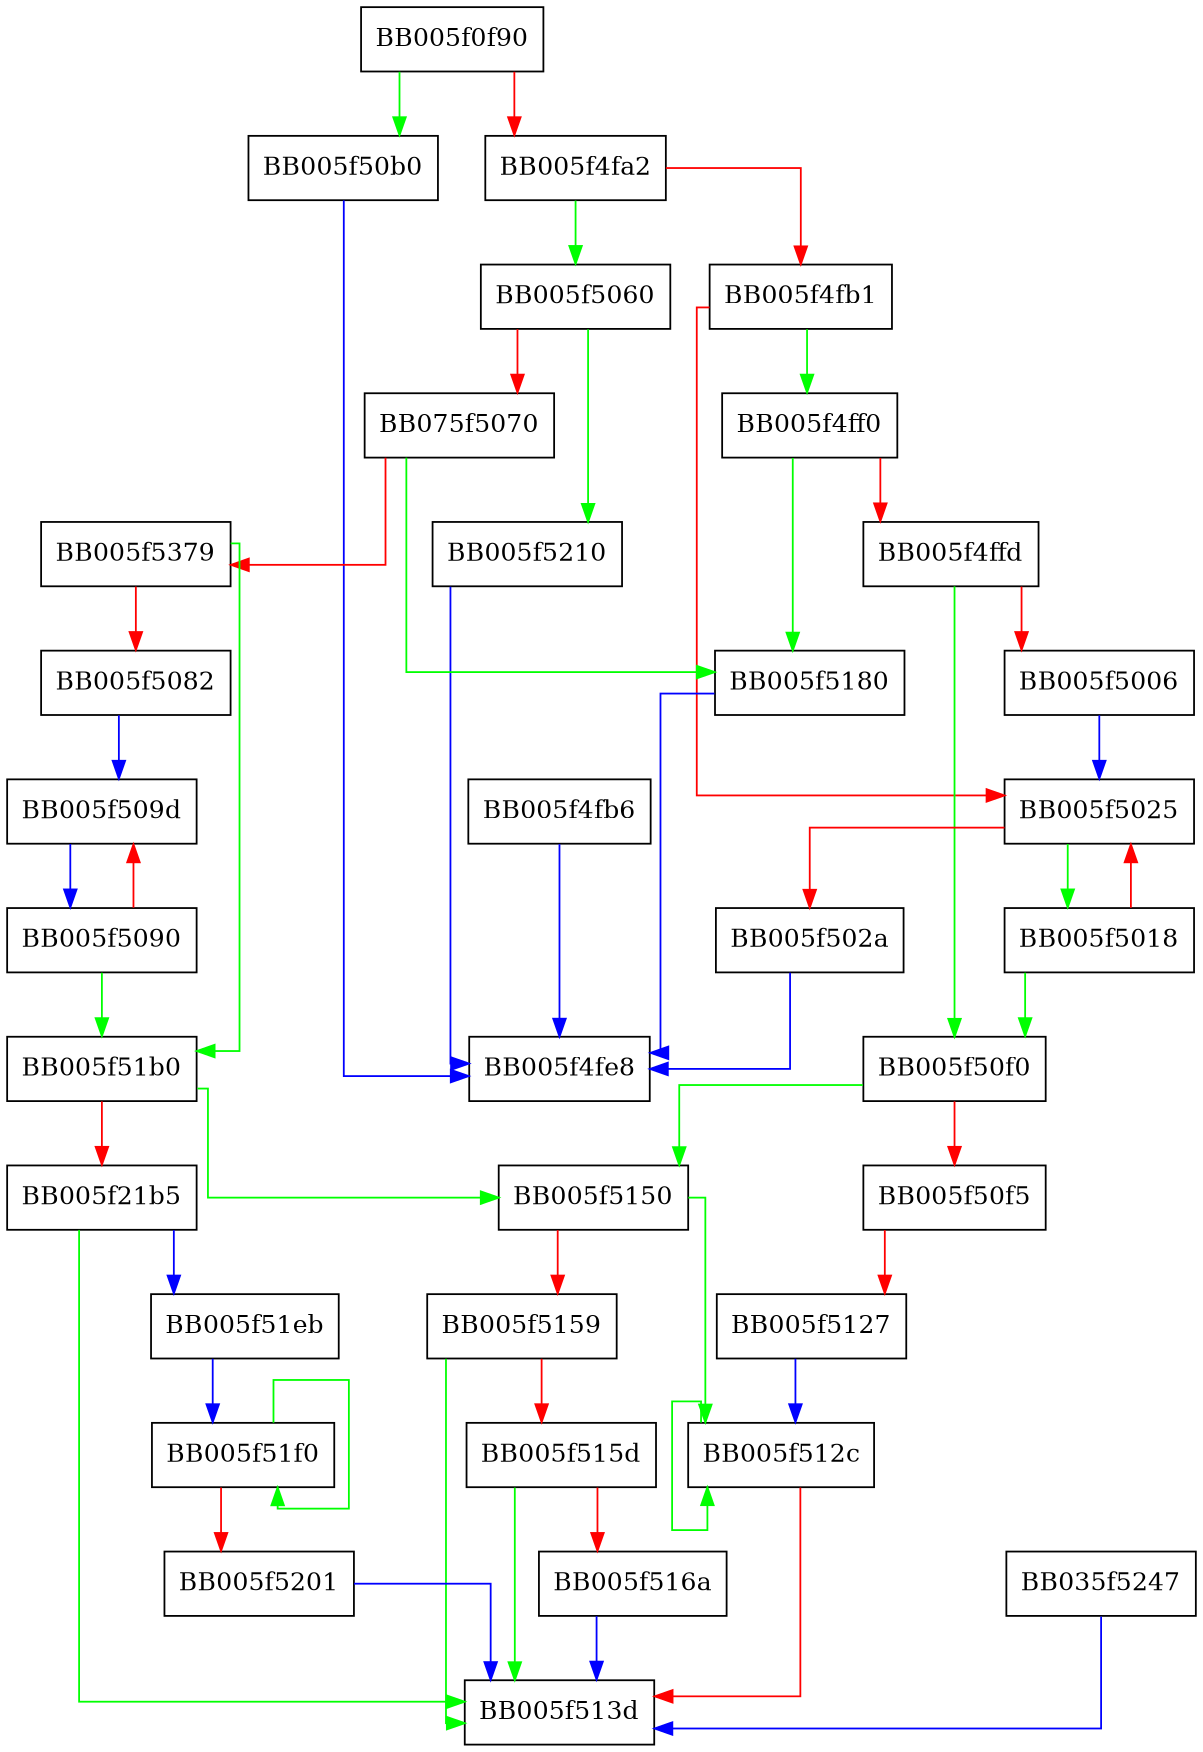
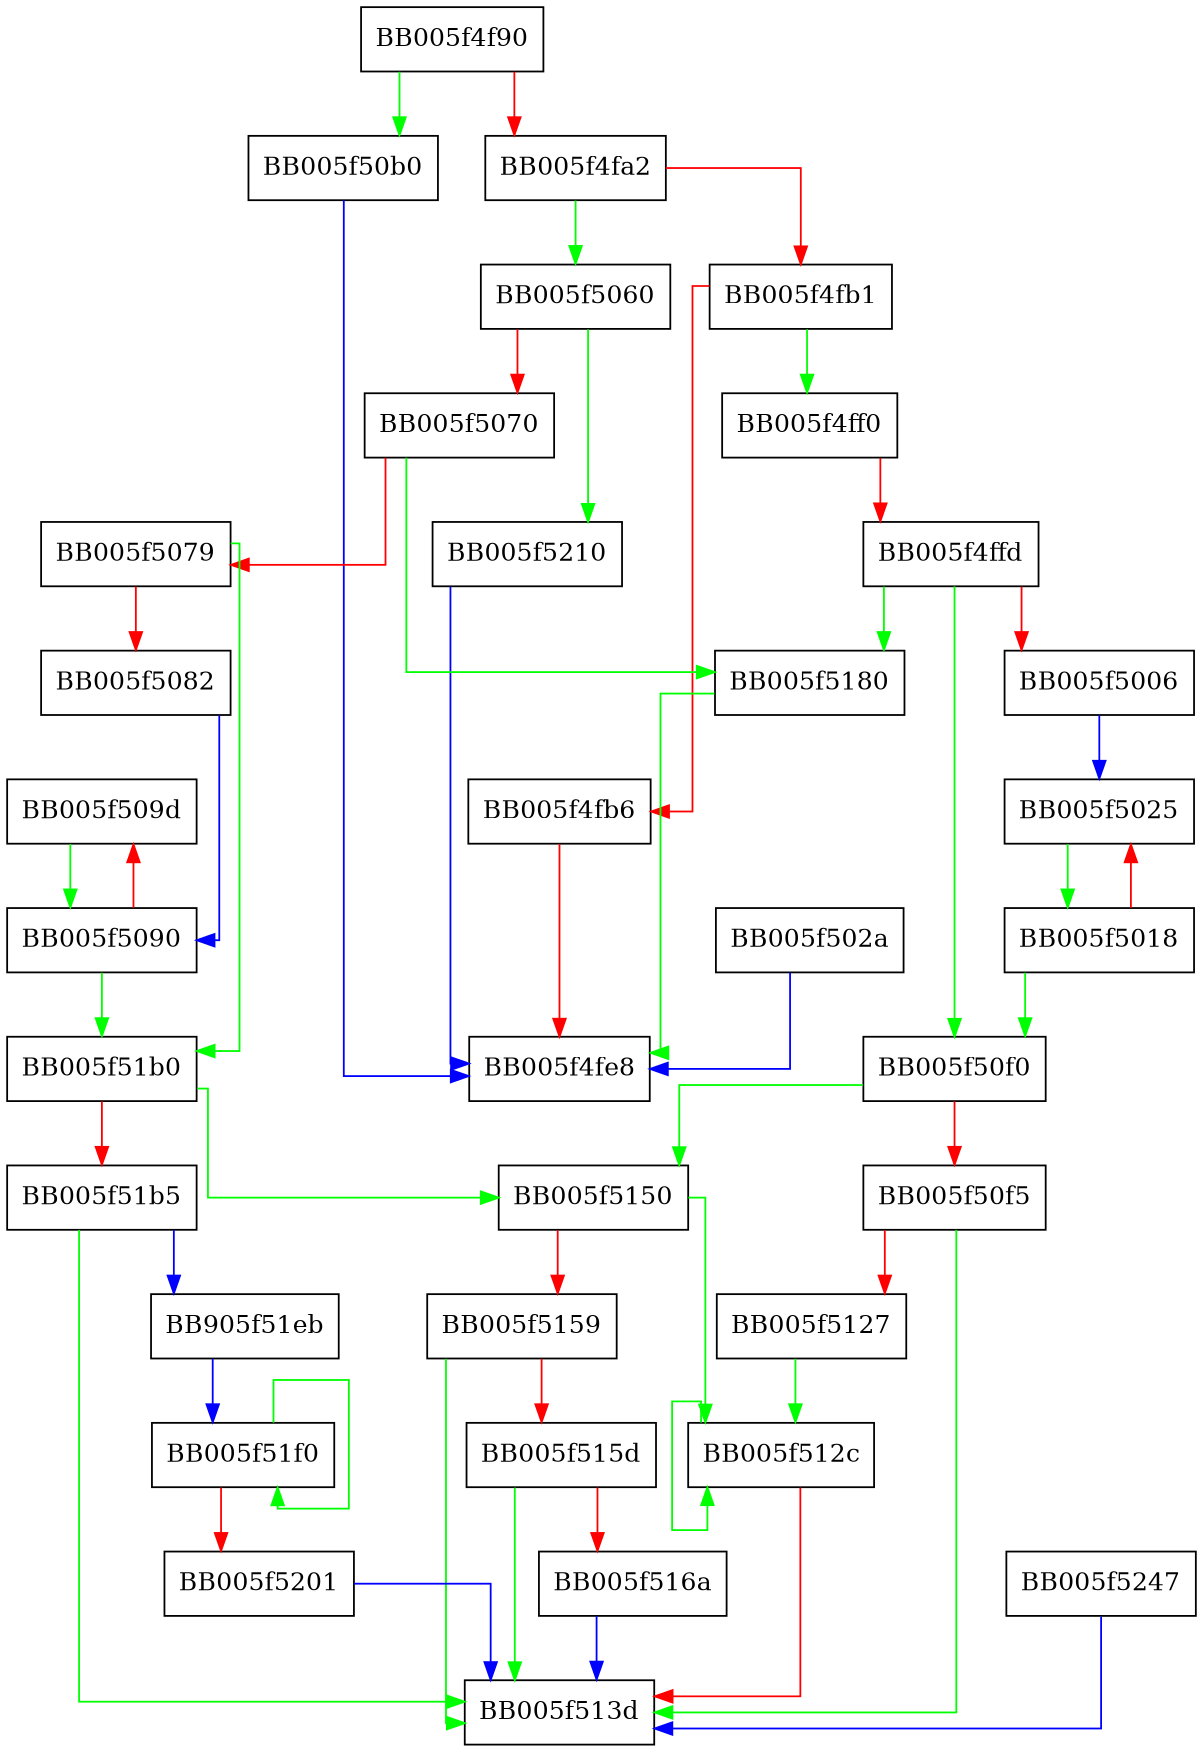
(452, 39) -> (452, 39)
(459, 425) -> (459, 425)
(793, 545) -> (884, 609)
(136, 554) -> (136, 554)
(697, 710) -> (692, 552)
(119, 738) -> (219, 830)
(876, 828) -> none
(660, 847) -> (660, 847)
(70, 867) -> (70, 867)
(559, 931) -> (559, 931)
(102, 1198) -> (102, 1198)
(245, 1326) -> (245, 1326)
(795, 1382) -> (795, 1382)
(1101, 1584) -> (1101, 1584)
none -> (956, 1613)
